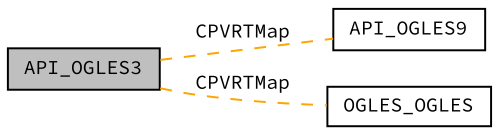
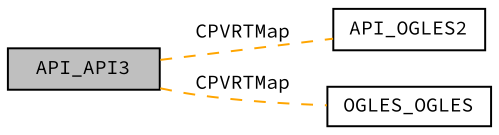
(409, 30) -> (409, 30)
(84, 69) -> (84, 69)
